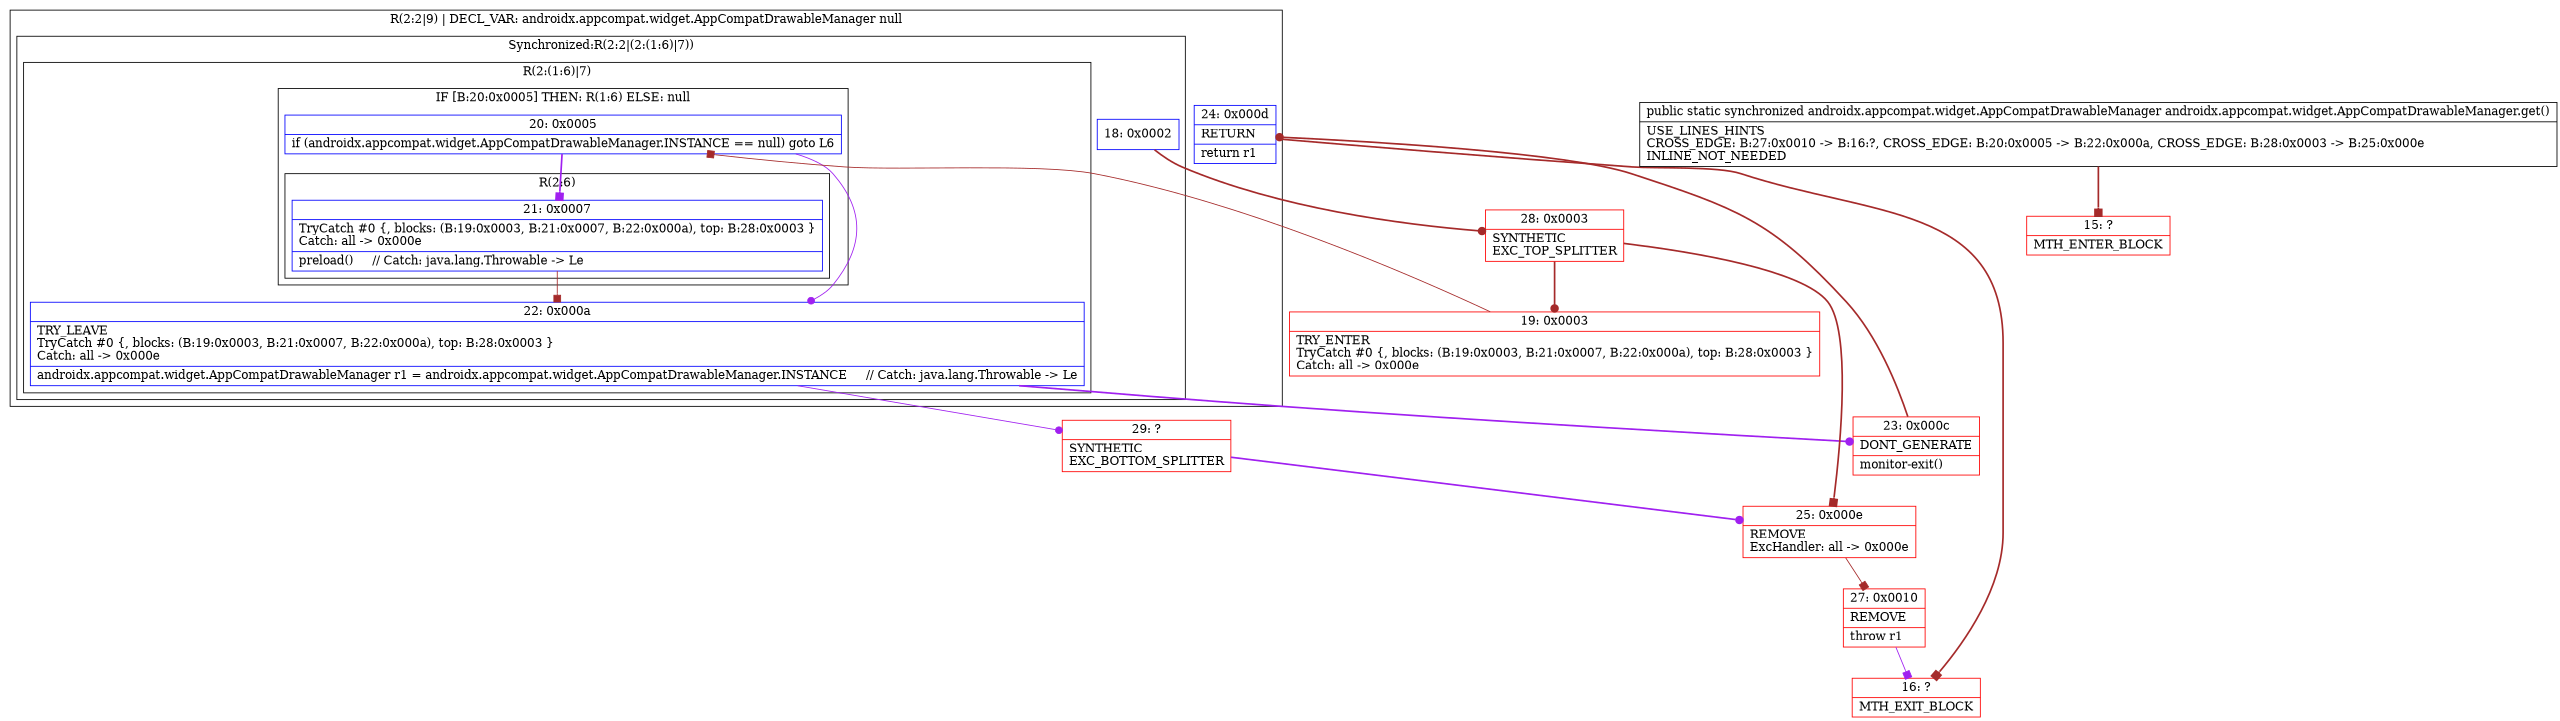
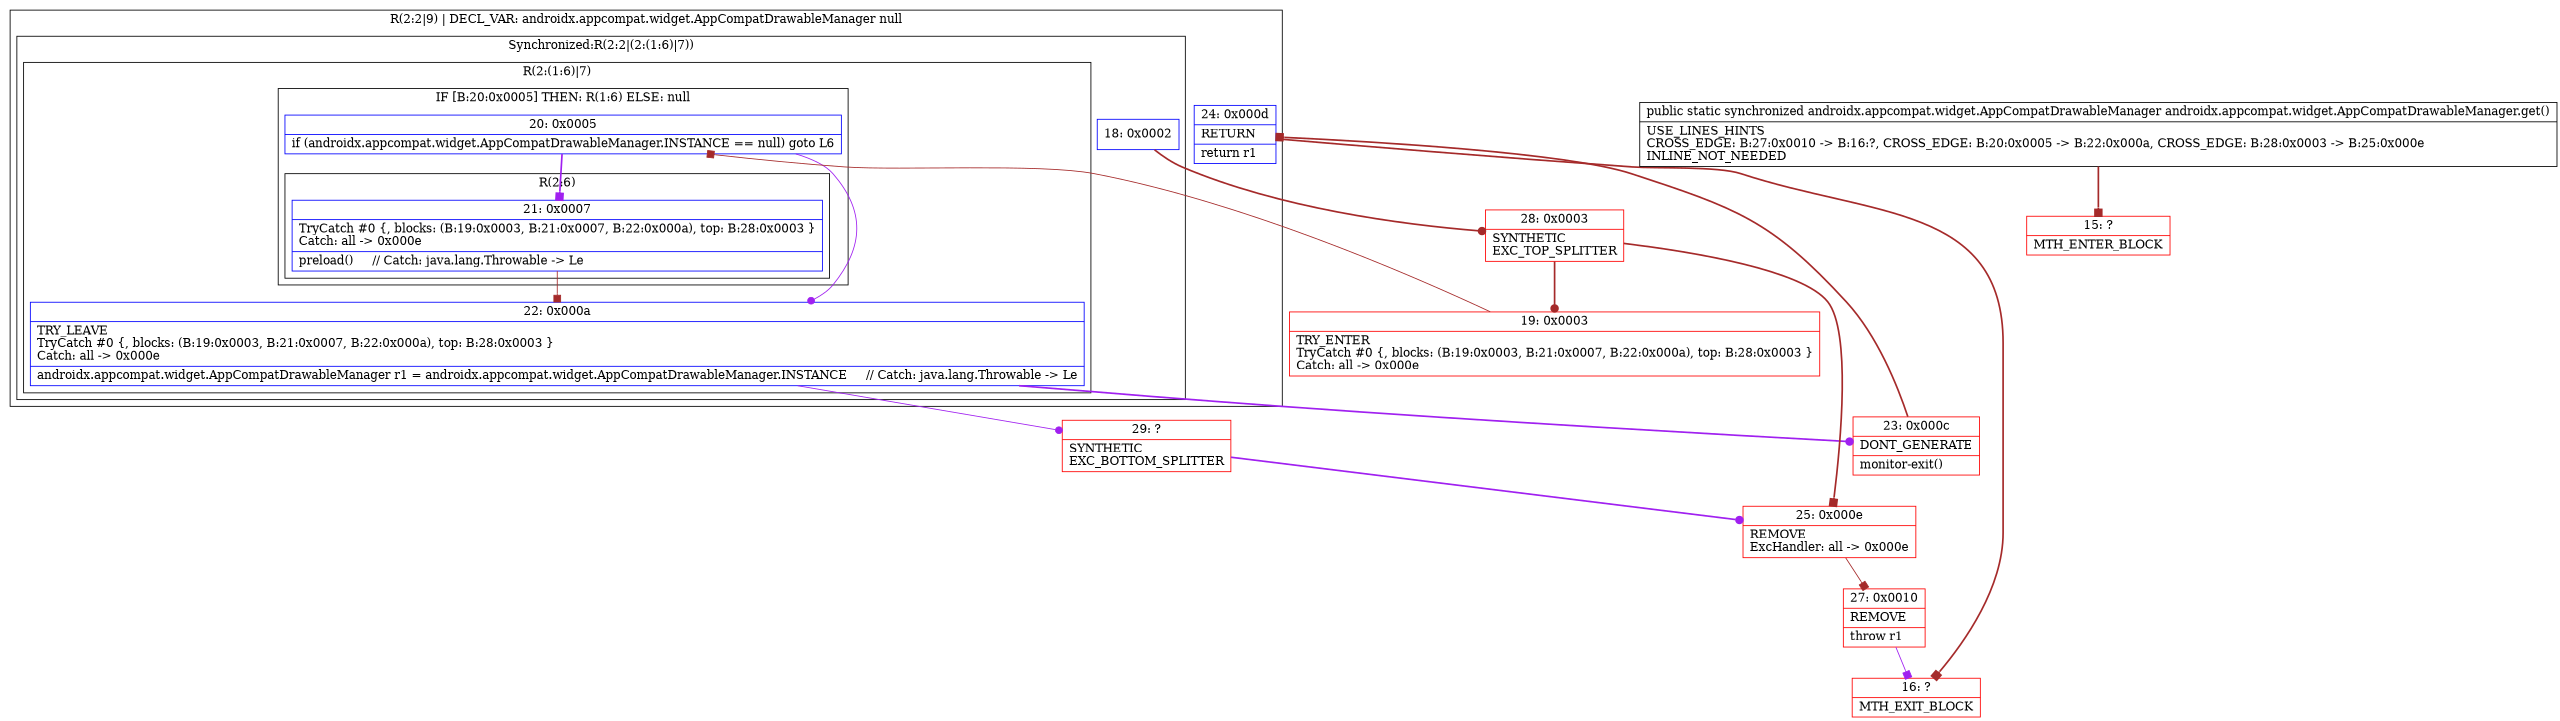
(1648, 179) -> (1649, 179)
